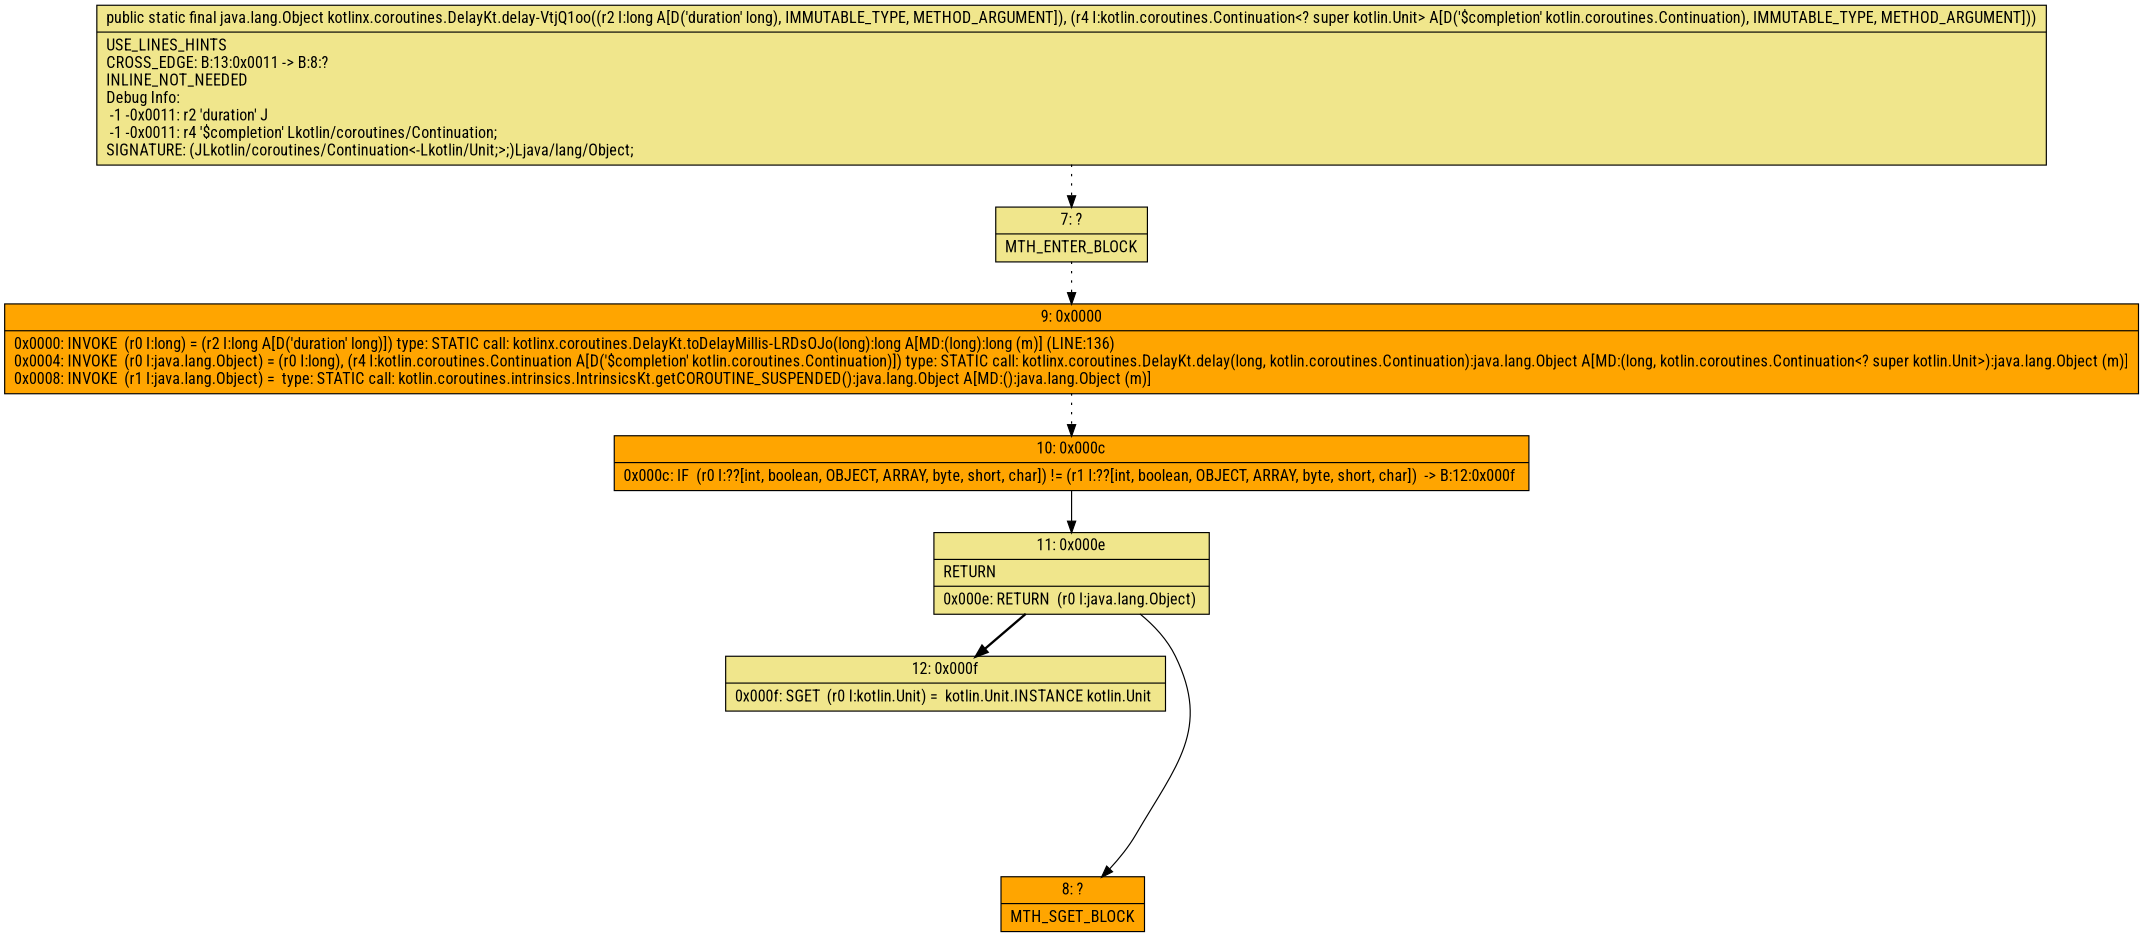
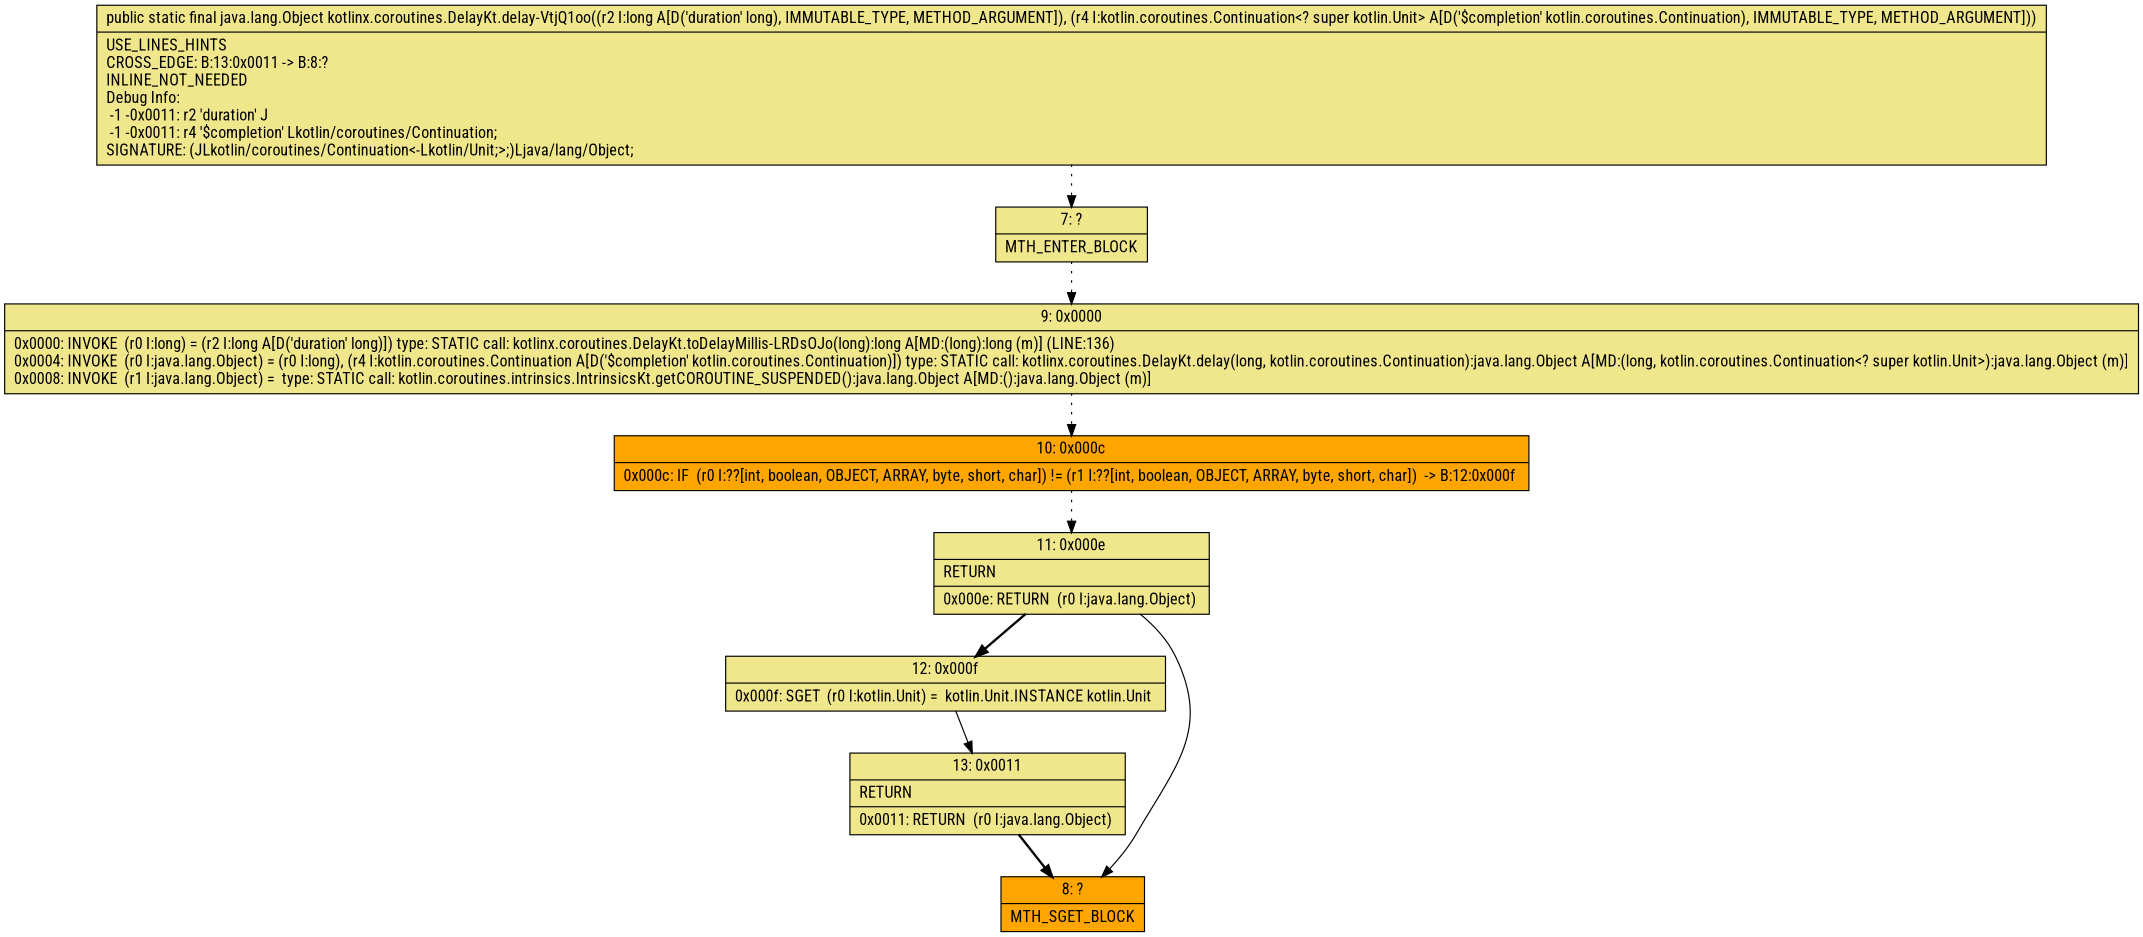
(1072, 349) -> (1072, 349)
(1072, 506) -> (1072, 506)
none -> (988, 794)
